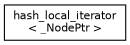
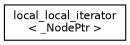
(65, 23) -> (65, 23)
